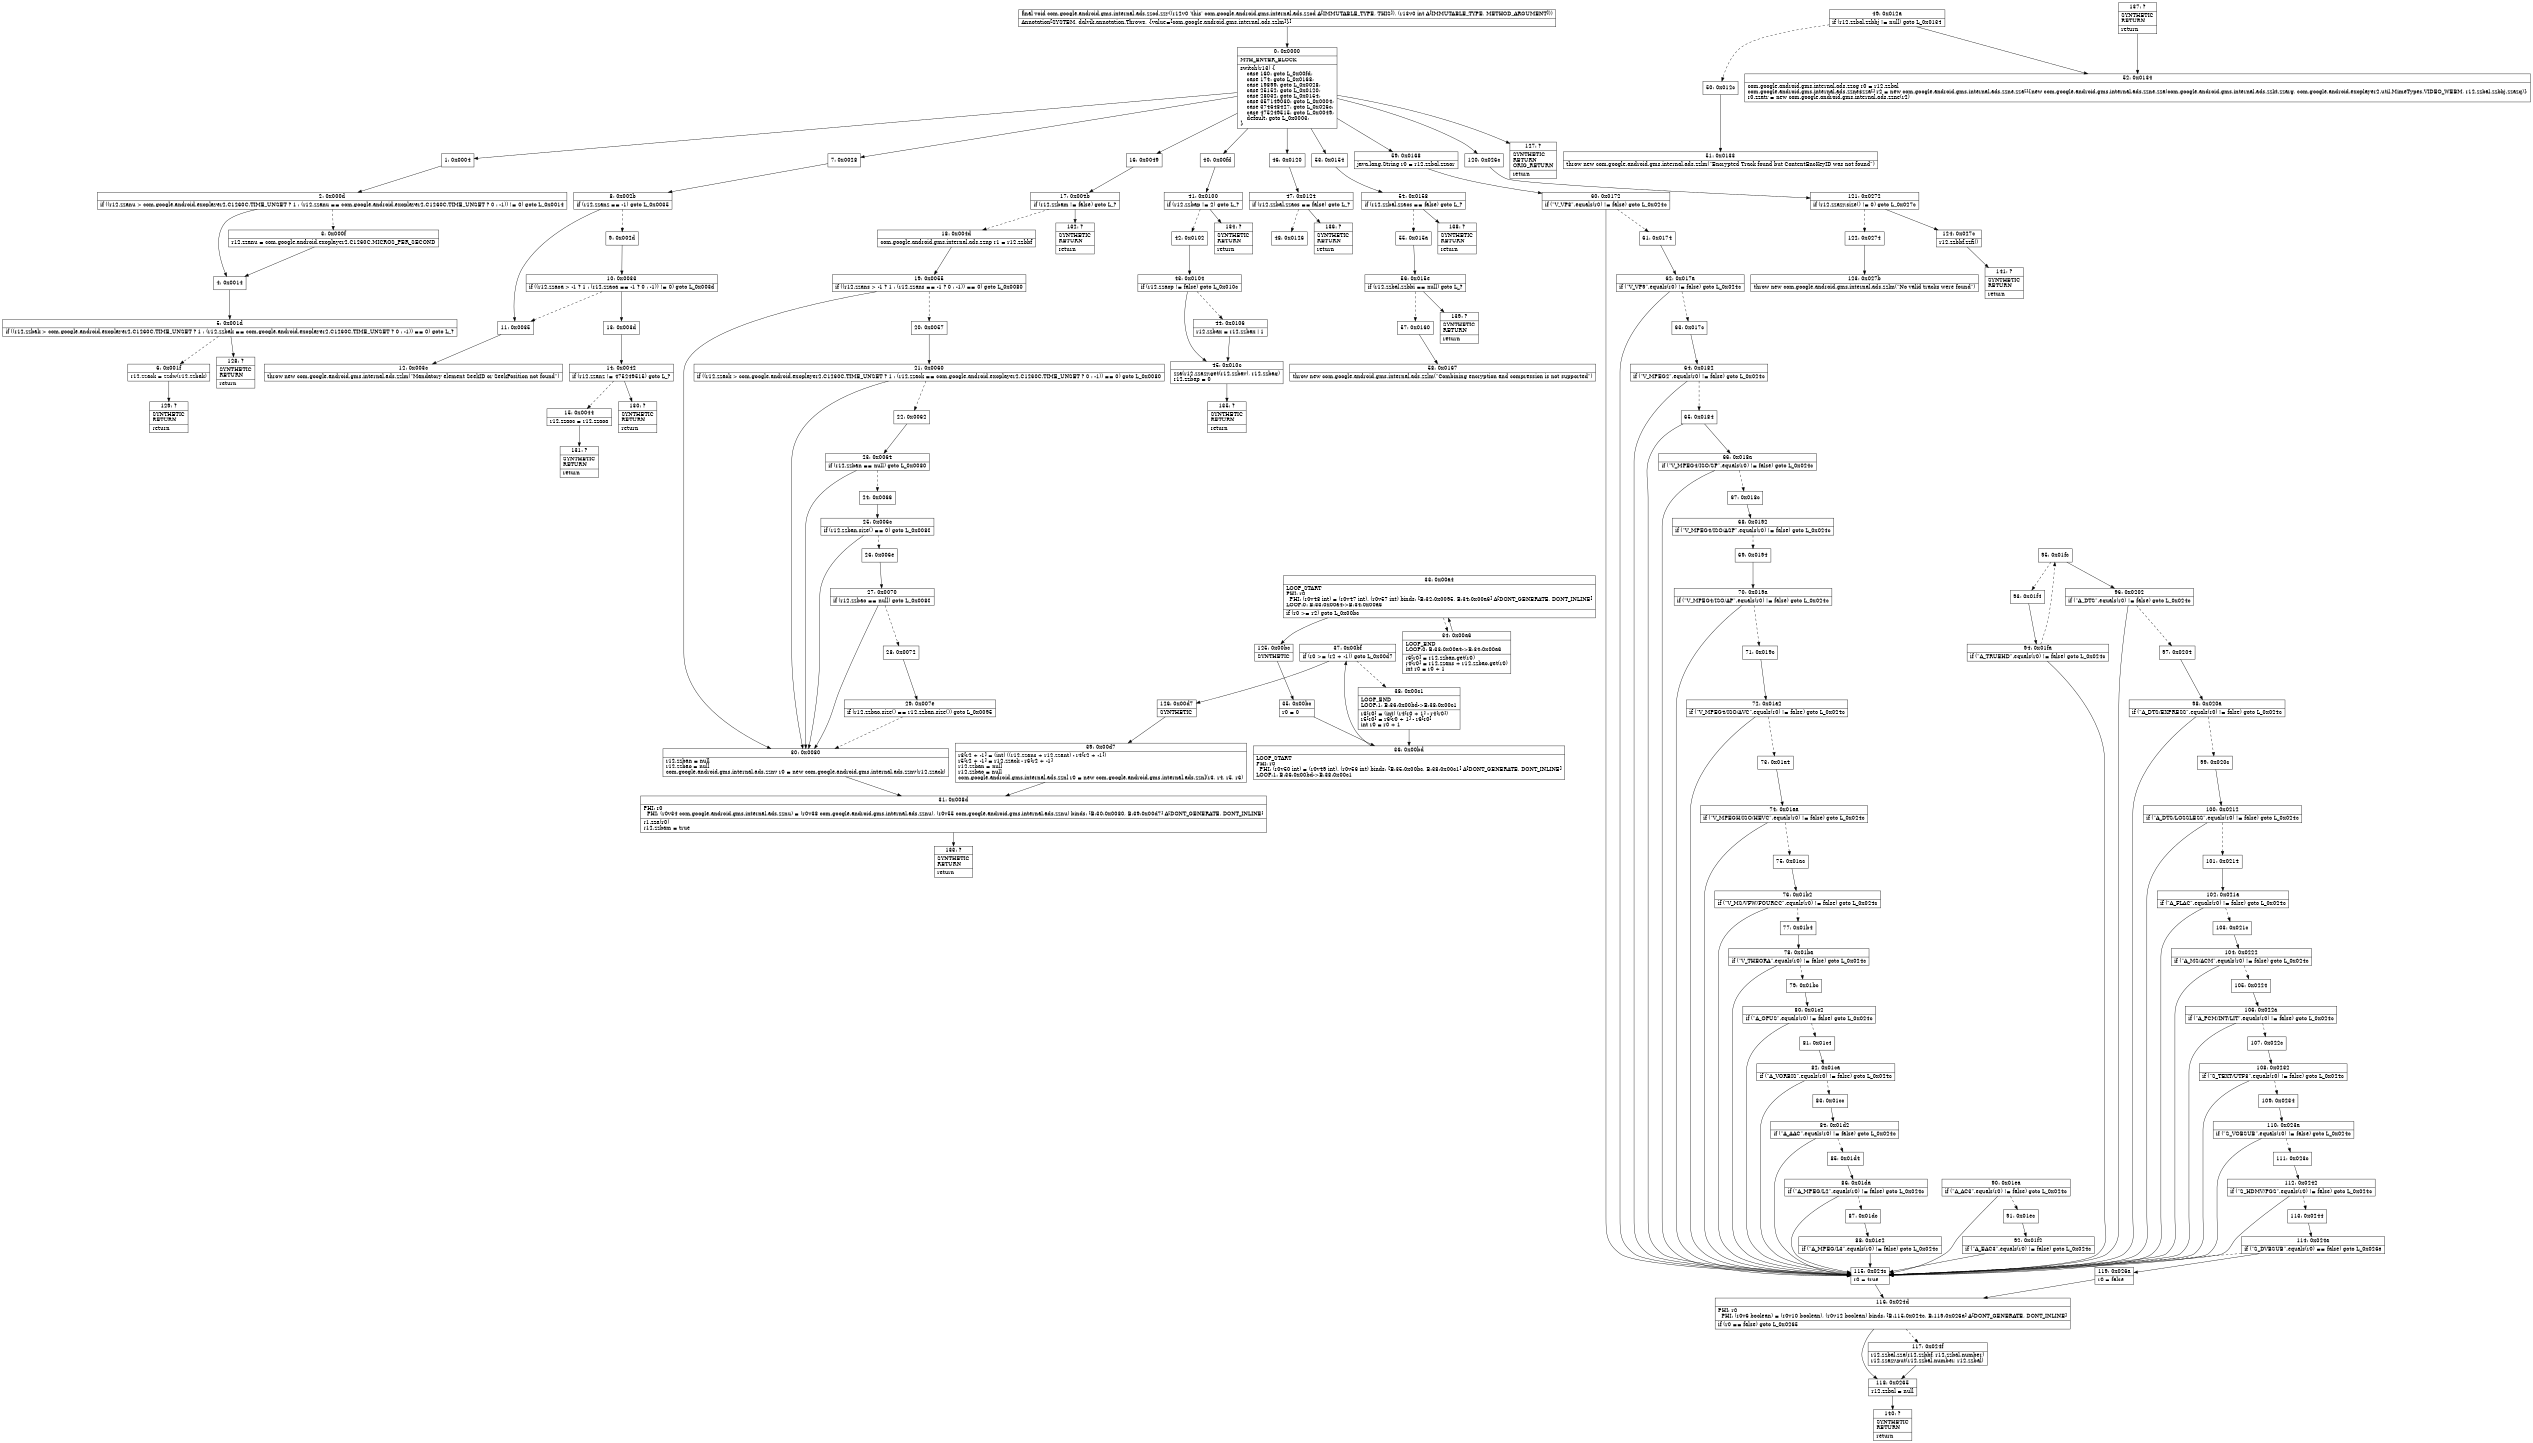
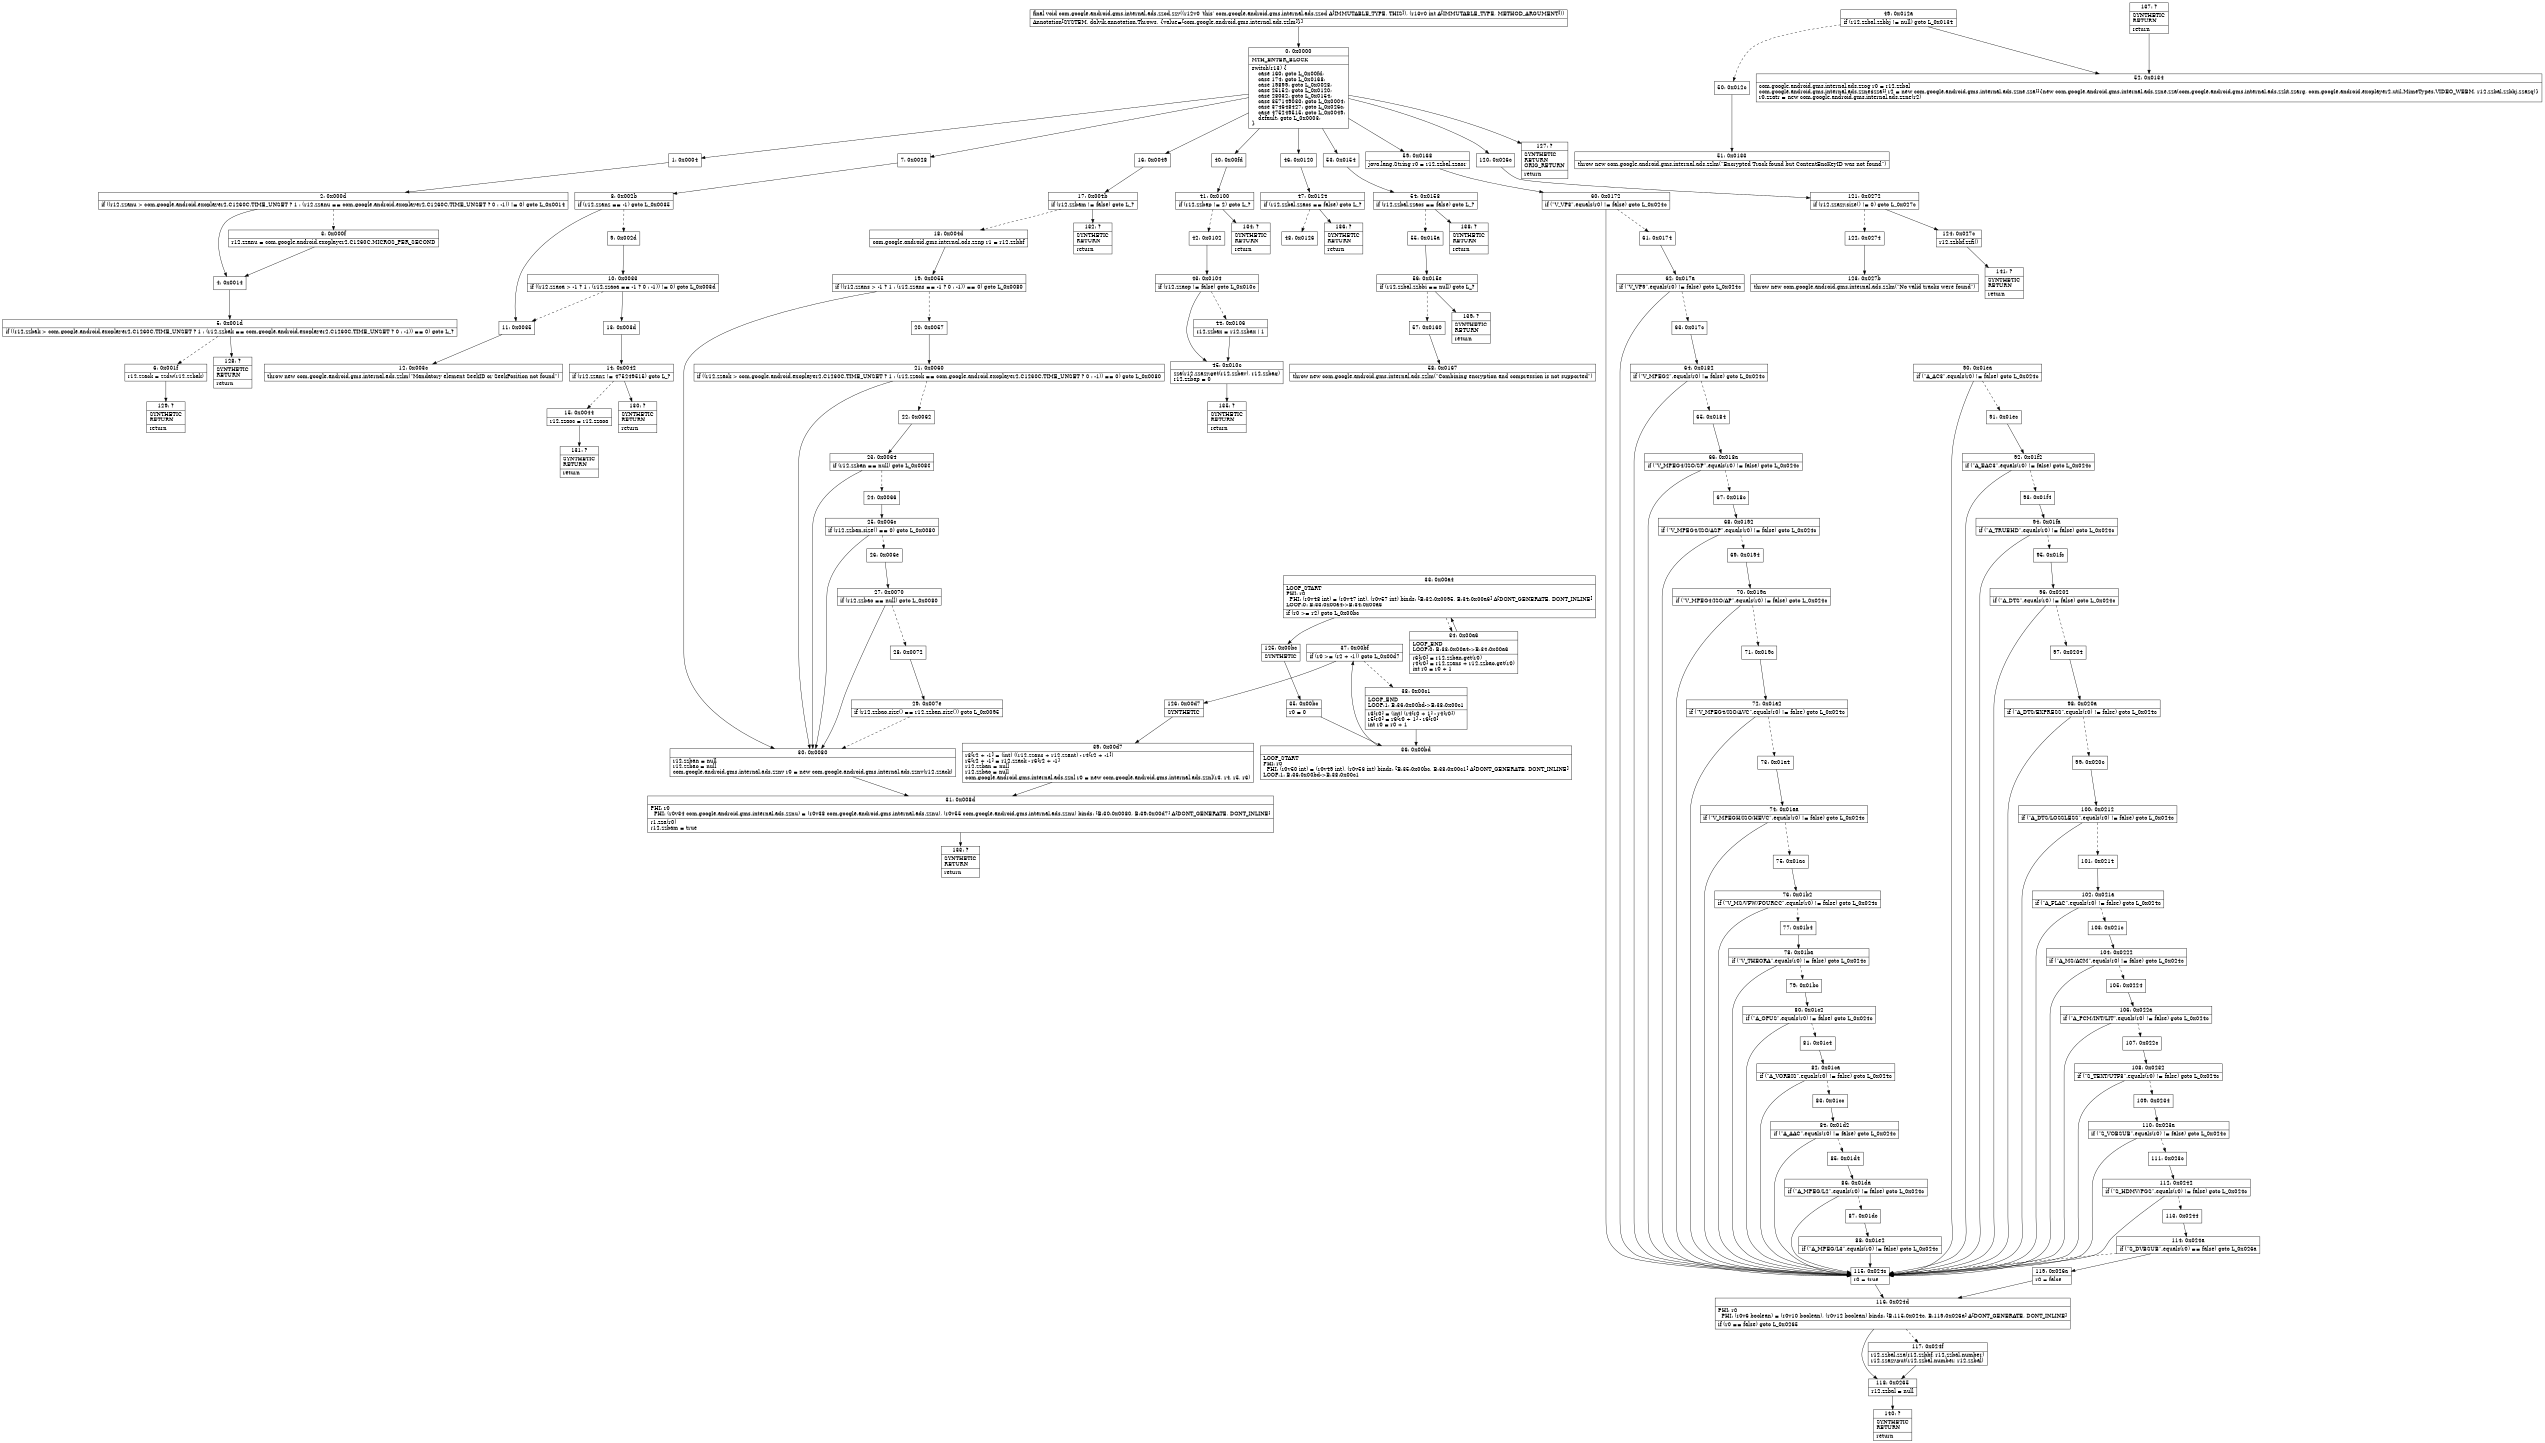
(2042, 575) -> (2033, 479)
(1648, 927) -> (1662, 971)
